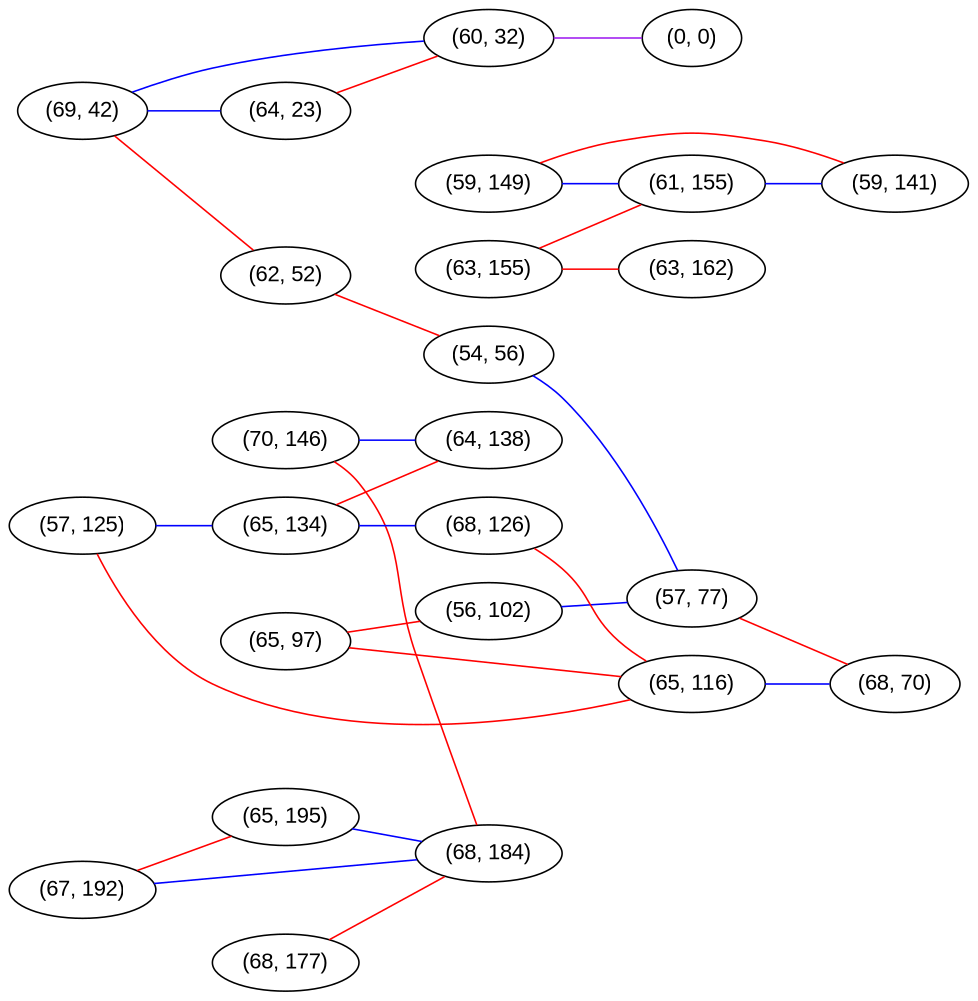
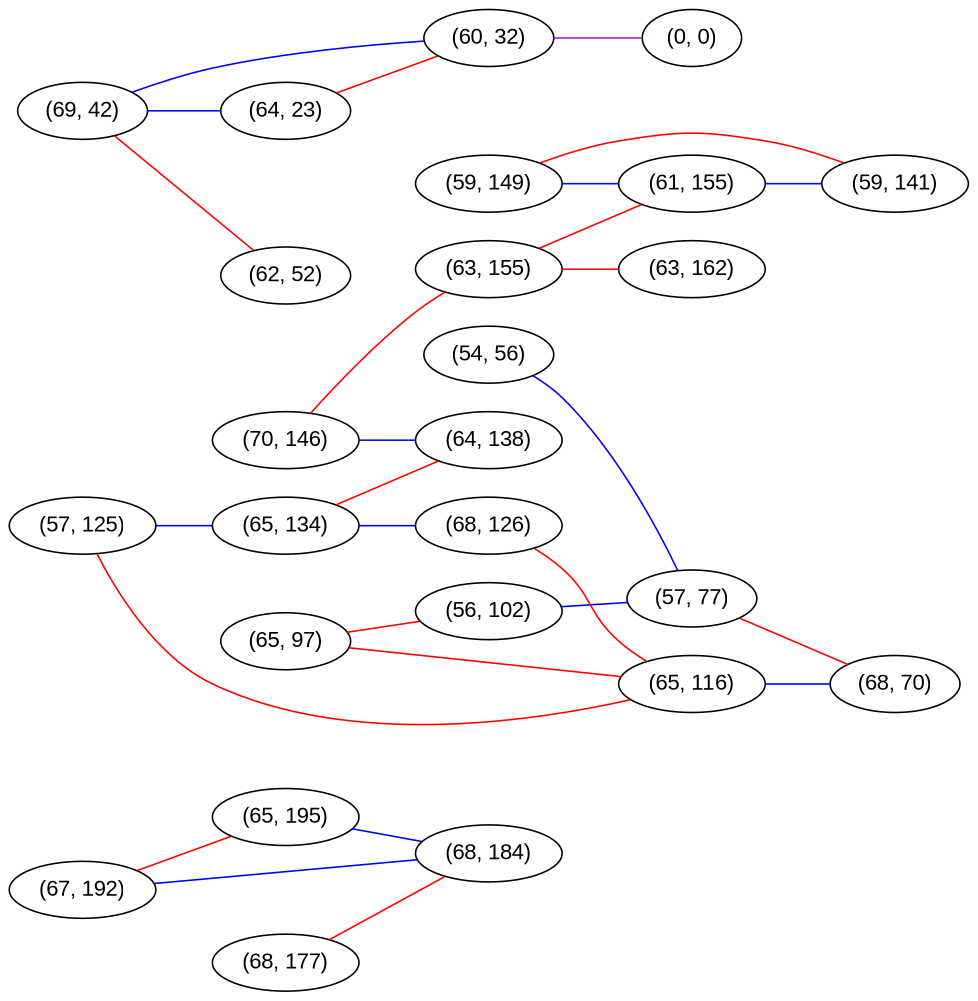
(387, 315) -> none
(411, 638) -> (374, 348)
